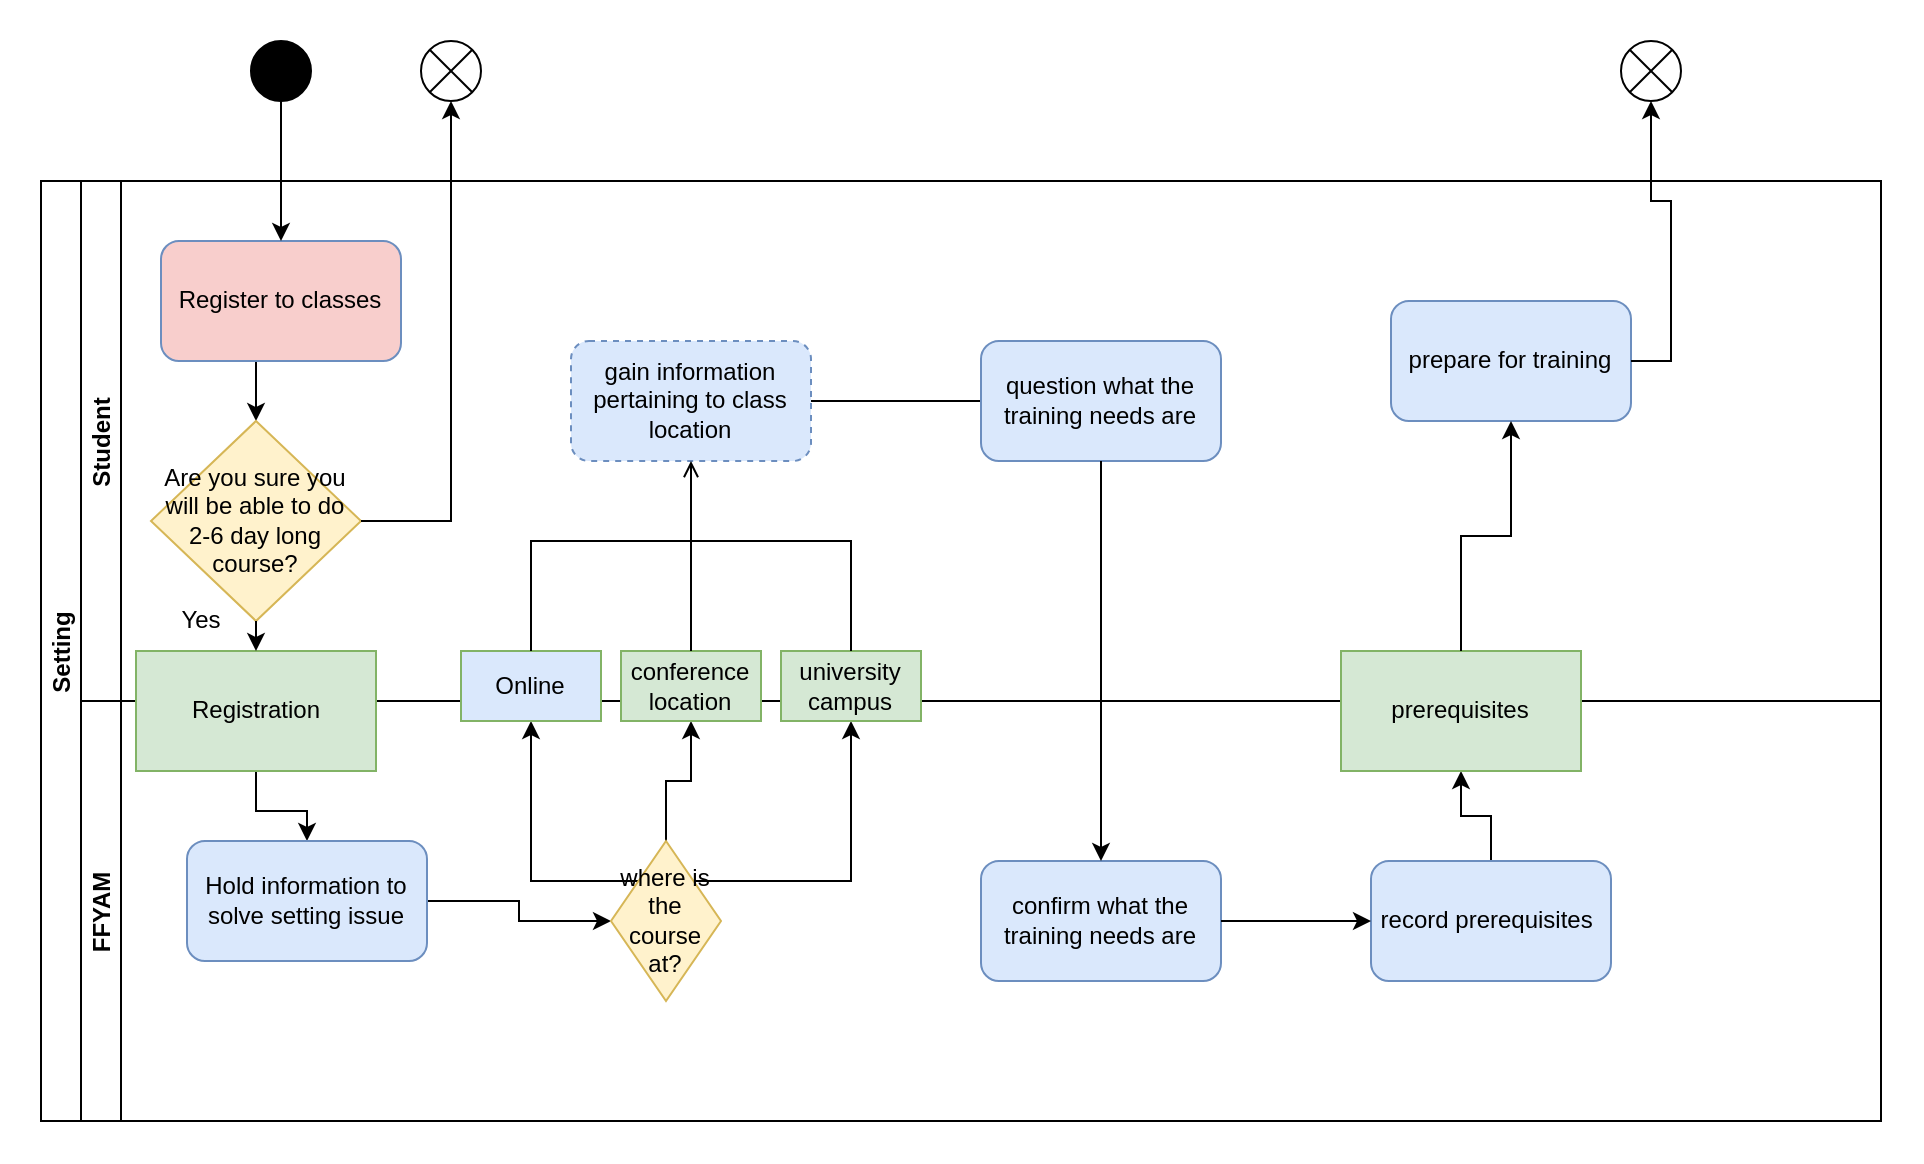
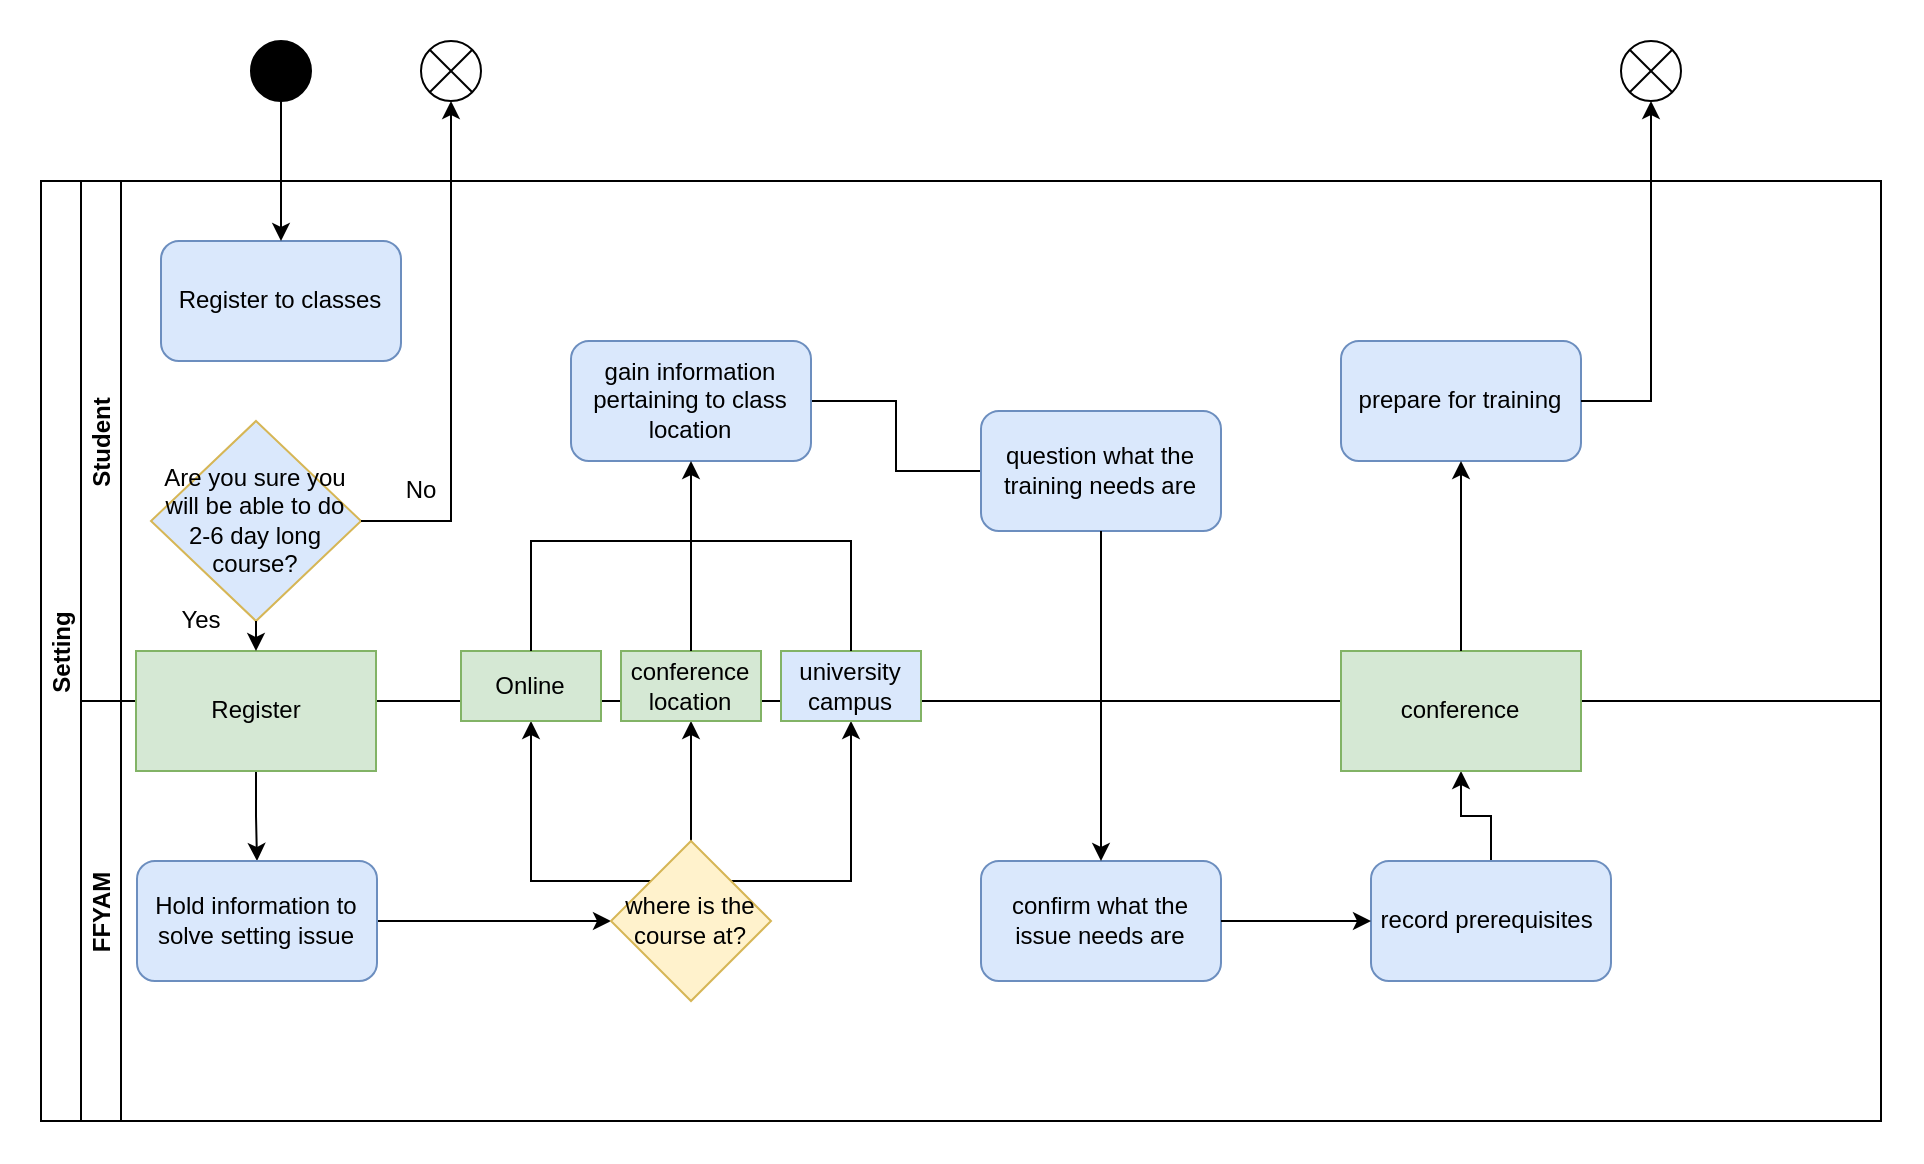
(281, 301) -> (281, 301)
(1511, 361) -> (1461, 401)
(256, 383) -> none
(691, 401) -> (691, 401)
(1101, 401) -> (1101, 471)
(691, 472) -> (691, 476)
none -> (421, 491)
(256, 521) -> (256, 521)
(531, 686) -> (531, 686)
(851, 686) -> (851, 686)
(257, 711) -> (257, 711)
(1461, 711) -> (1461, 711)
(307, 901) -> (257, 921)
(666, 921) -> (691, 921)
(1101, 921) -> (1101, 921)
